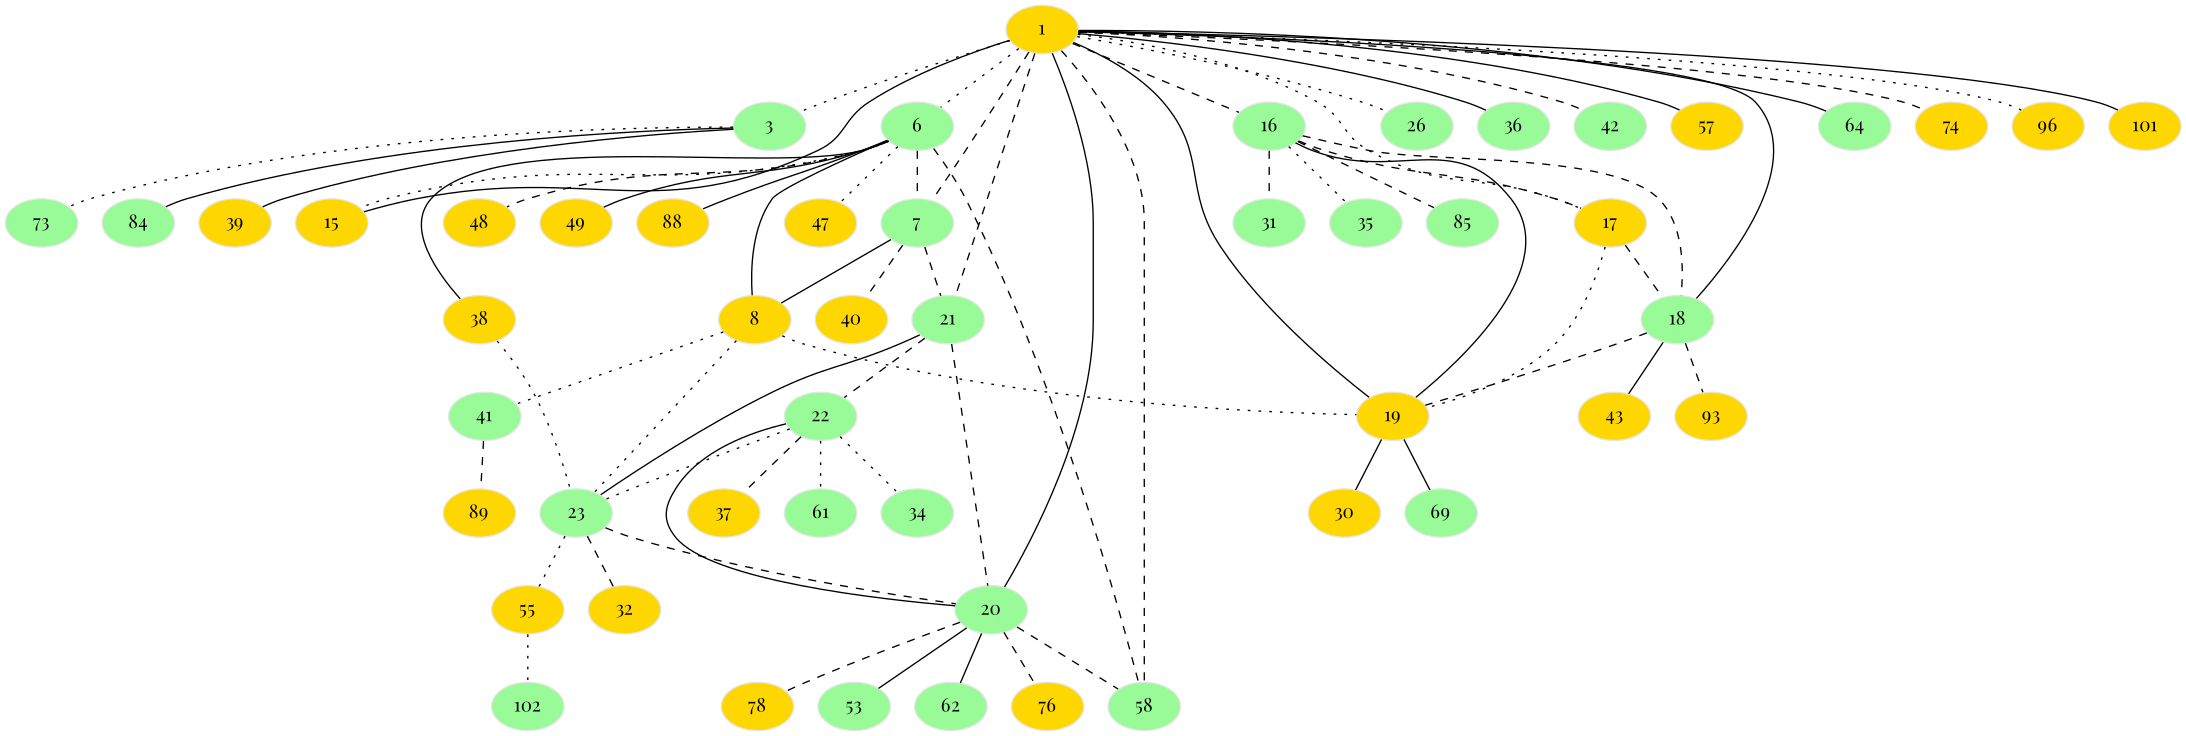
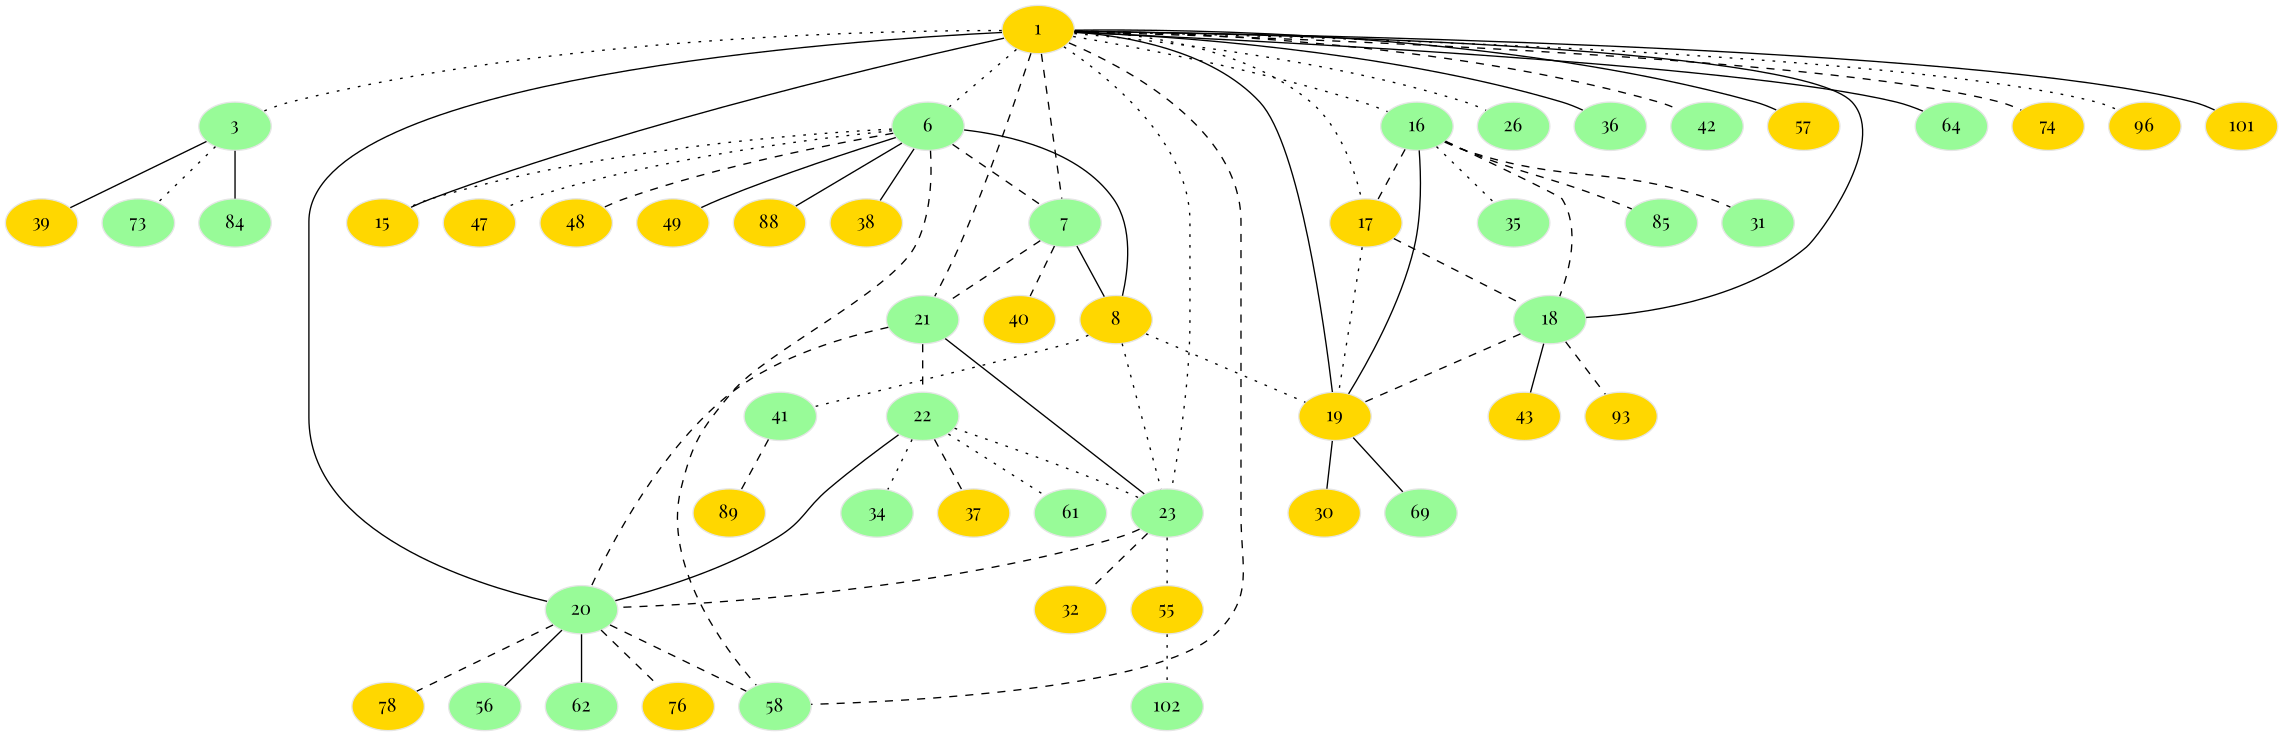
(1156, 78) -> (1232, 68)
(542, 411) -> (1190, 244)
(854, 706) -> (485, 706)
